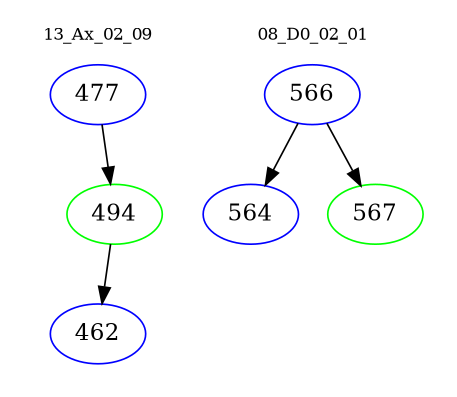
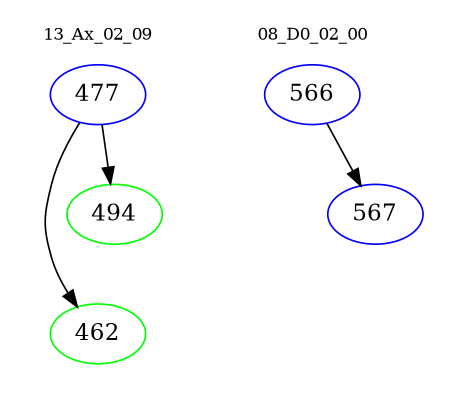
(313, 36) -> (313, 36)
(251, 214) -> none
(375, 214) -> (375, 214)
(108, 265) -> (47, 207)
(98, 334) -> (98, 334)
